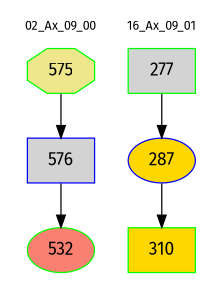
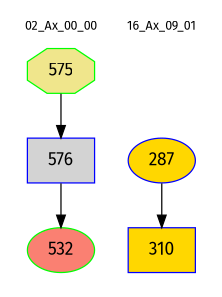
(61, 27) -> (61, 27)
(162, 71) -> none
(162, 250) -> (162, 250)
